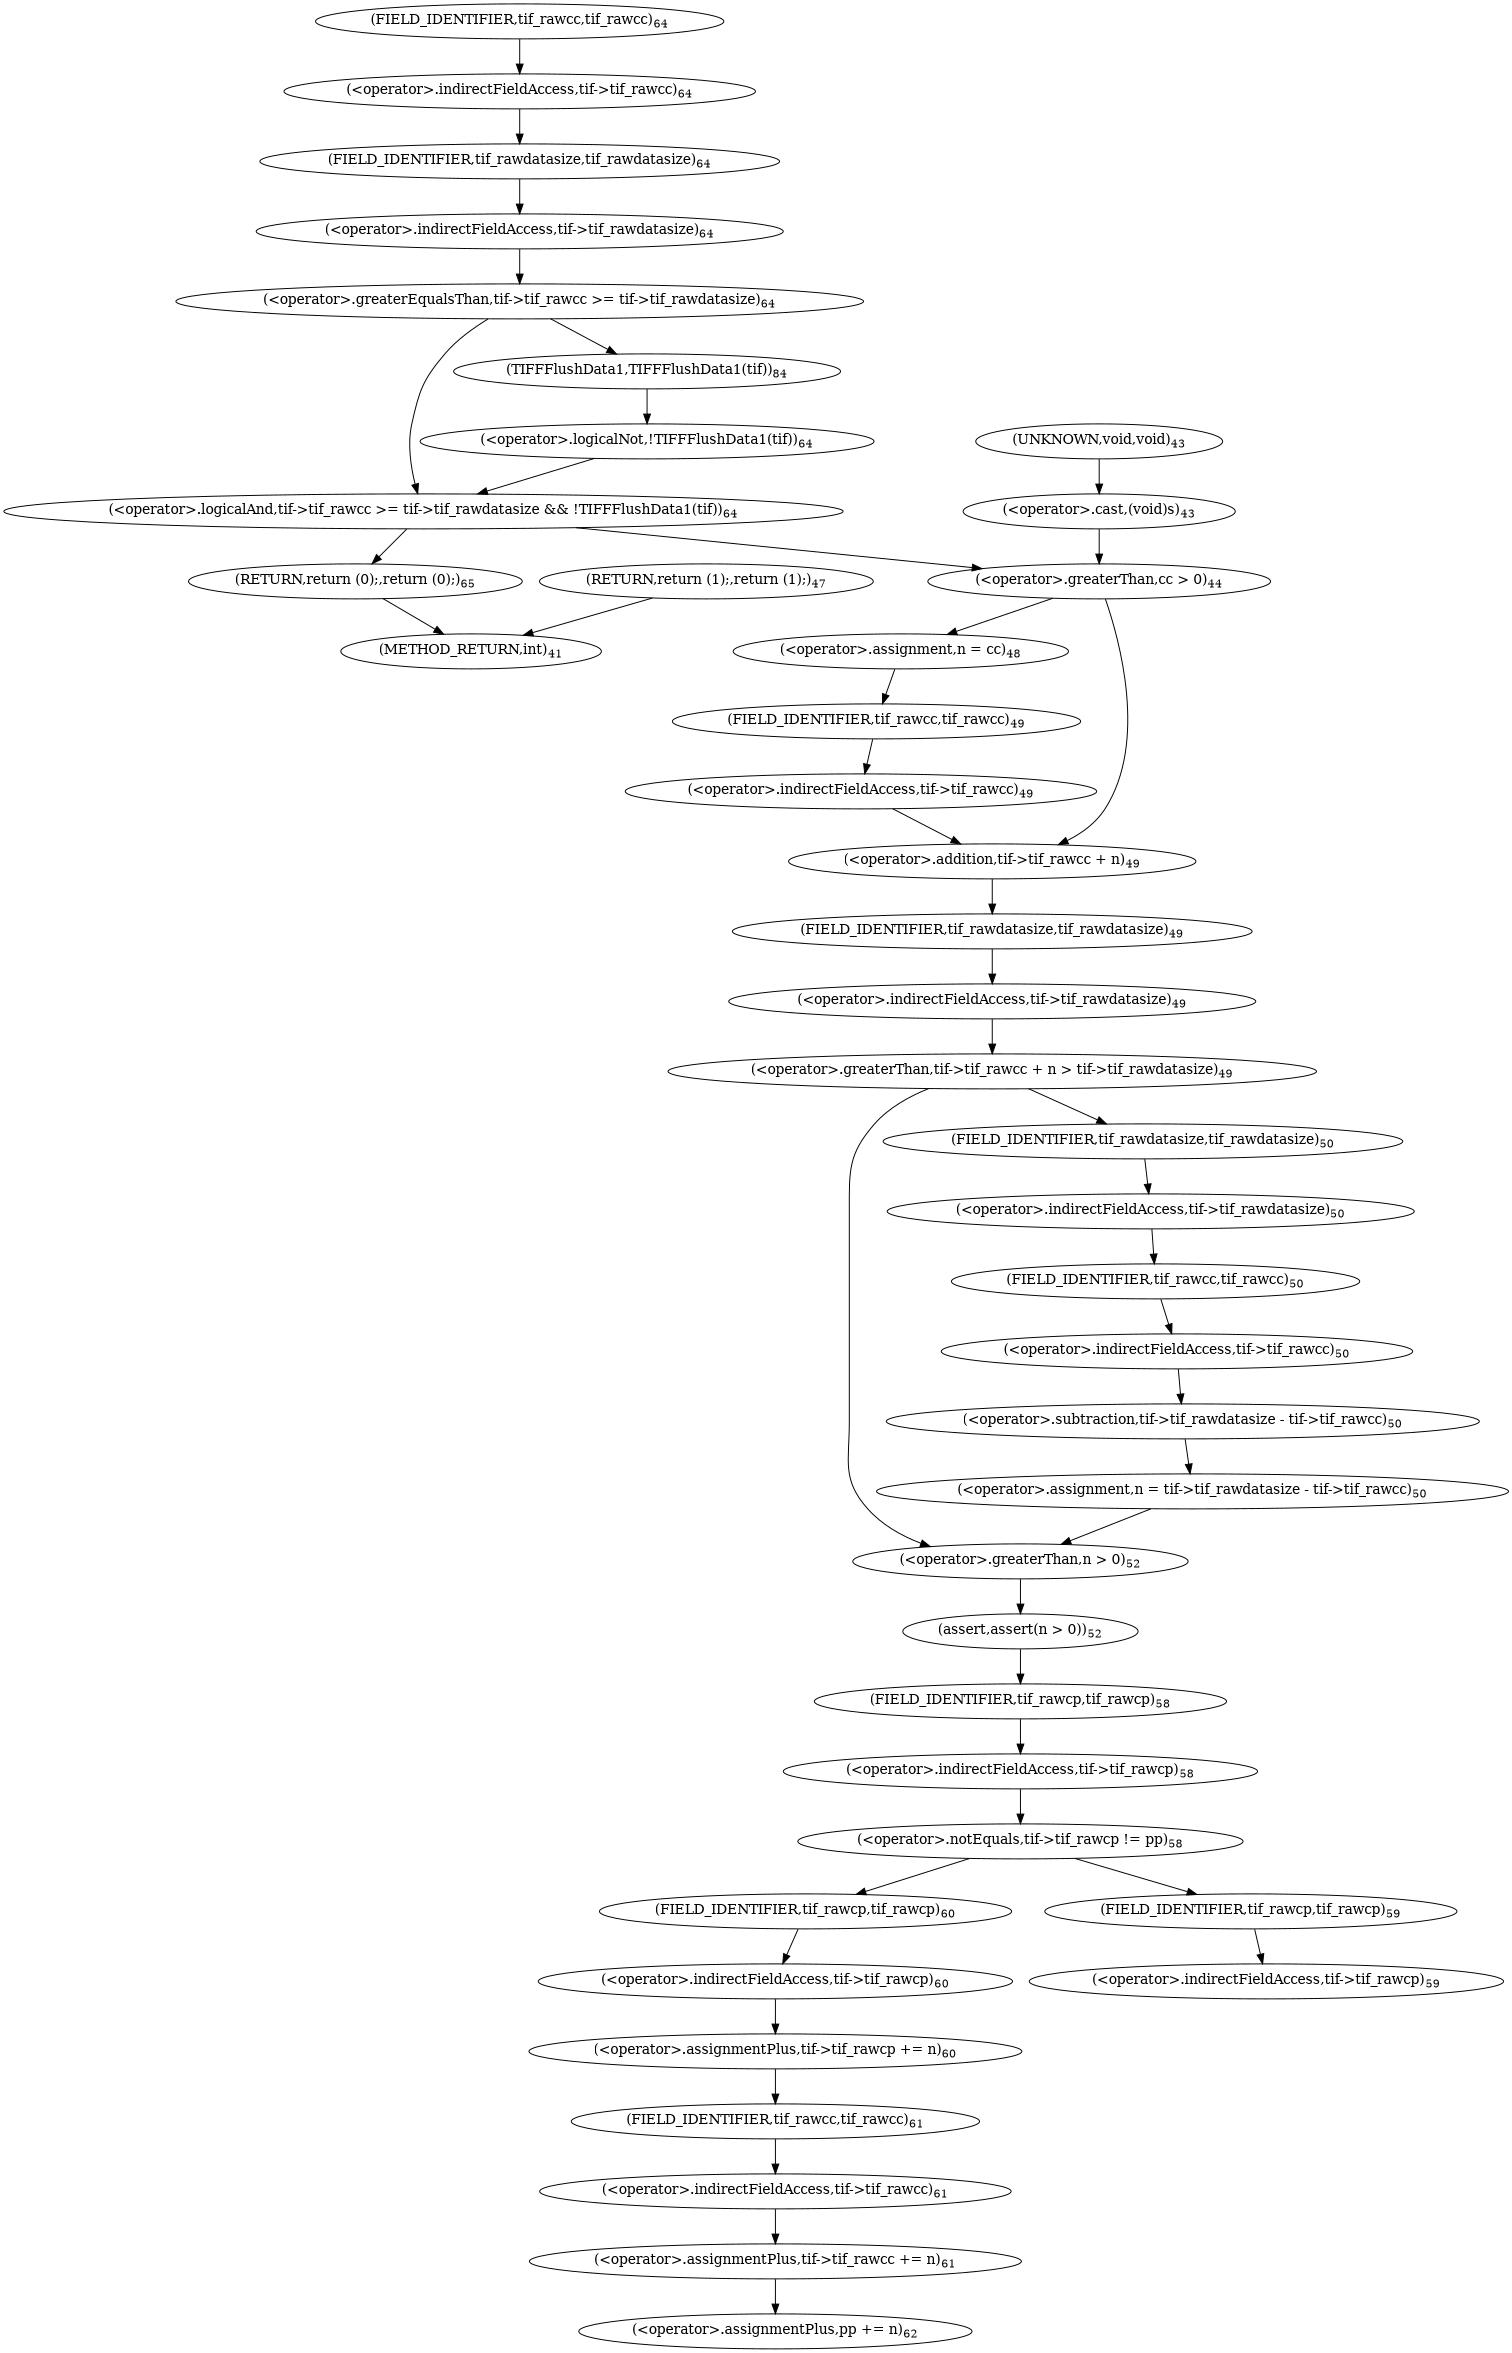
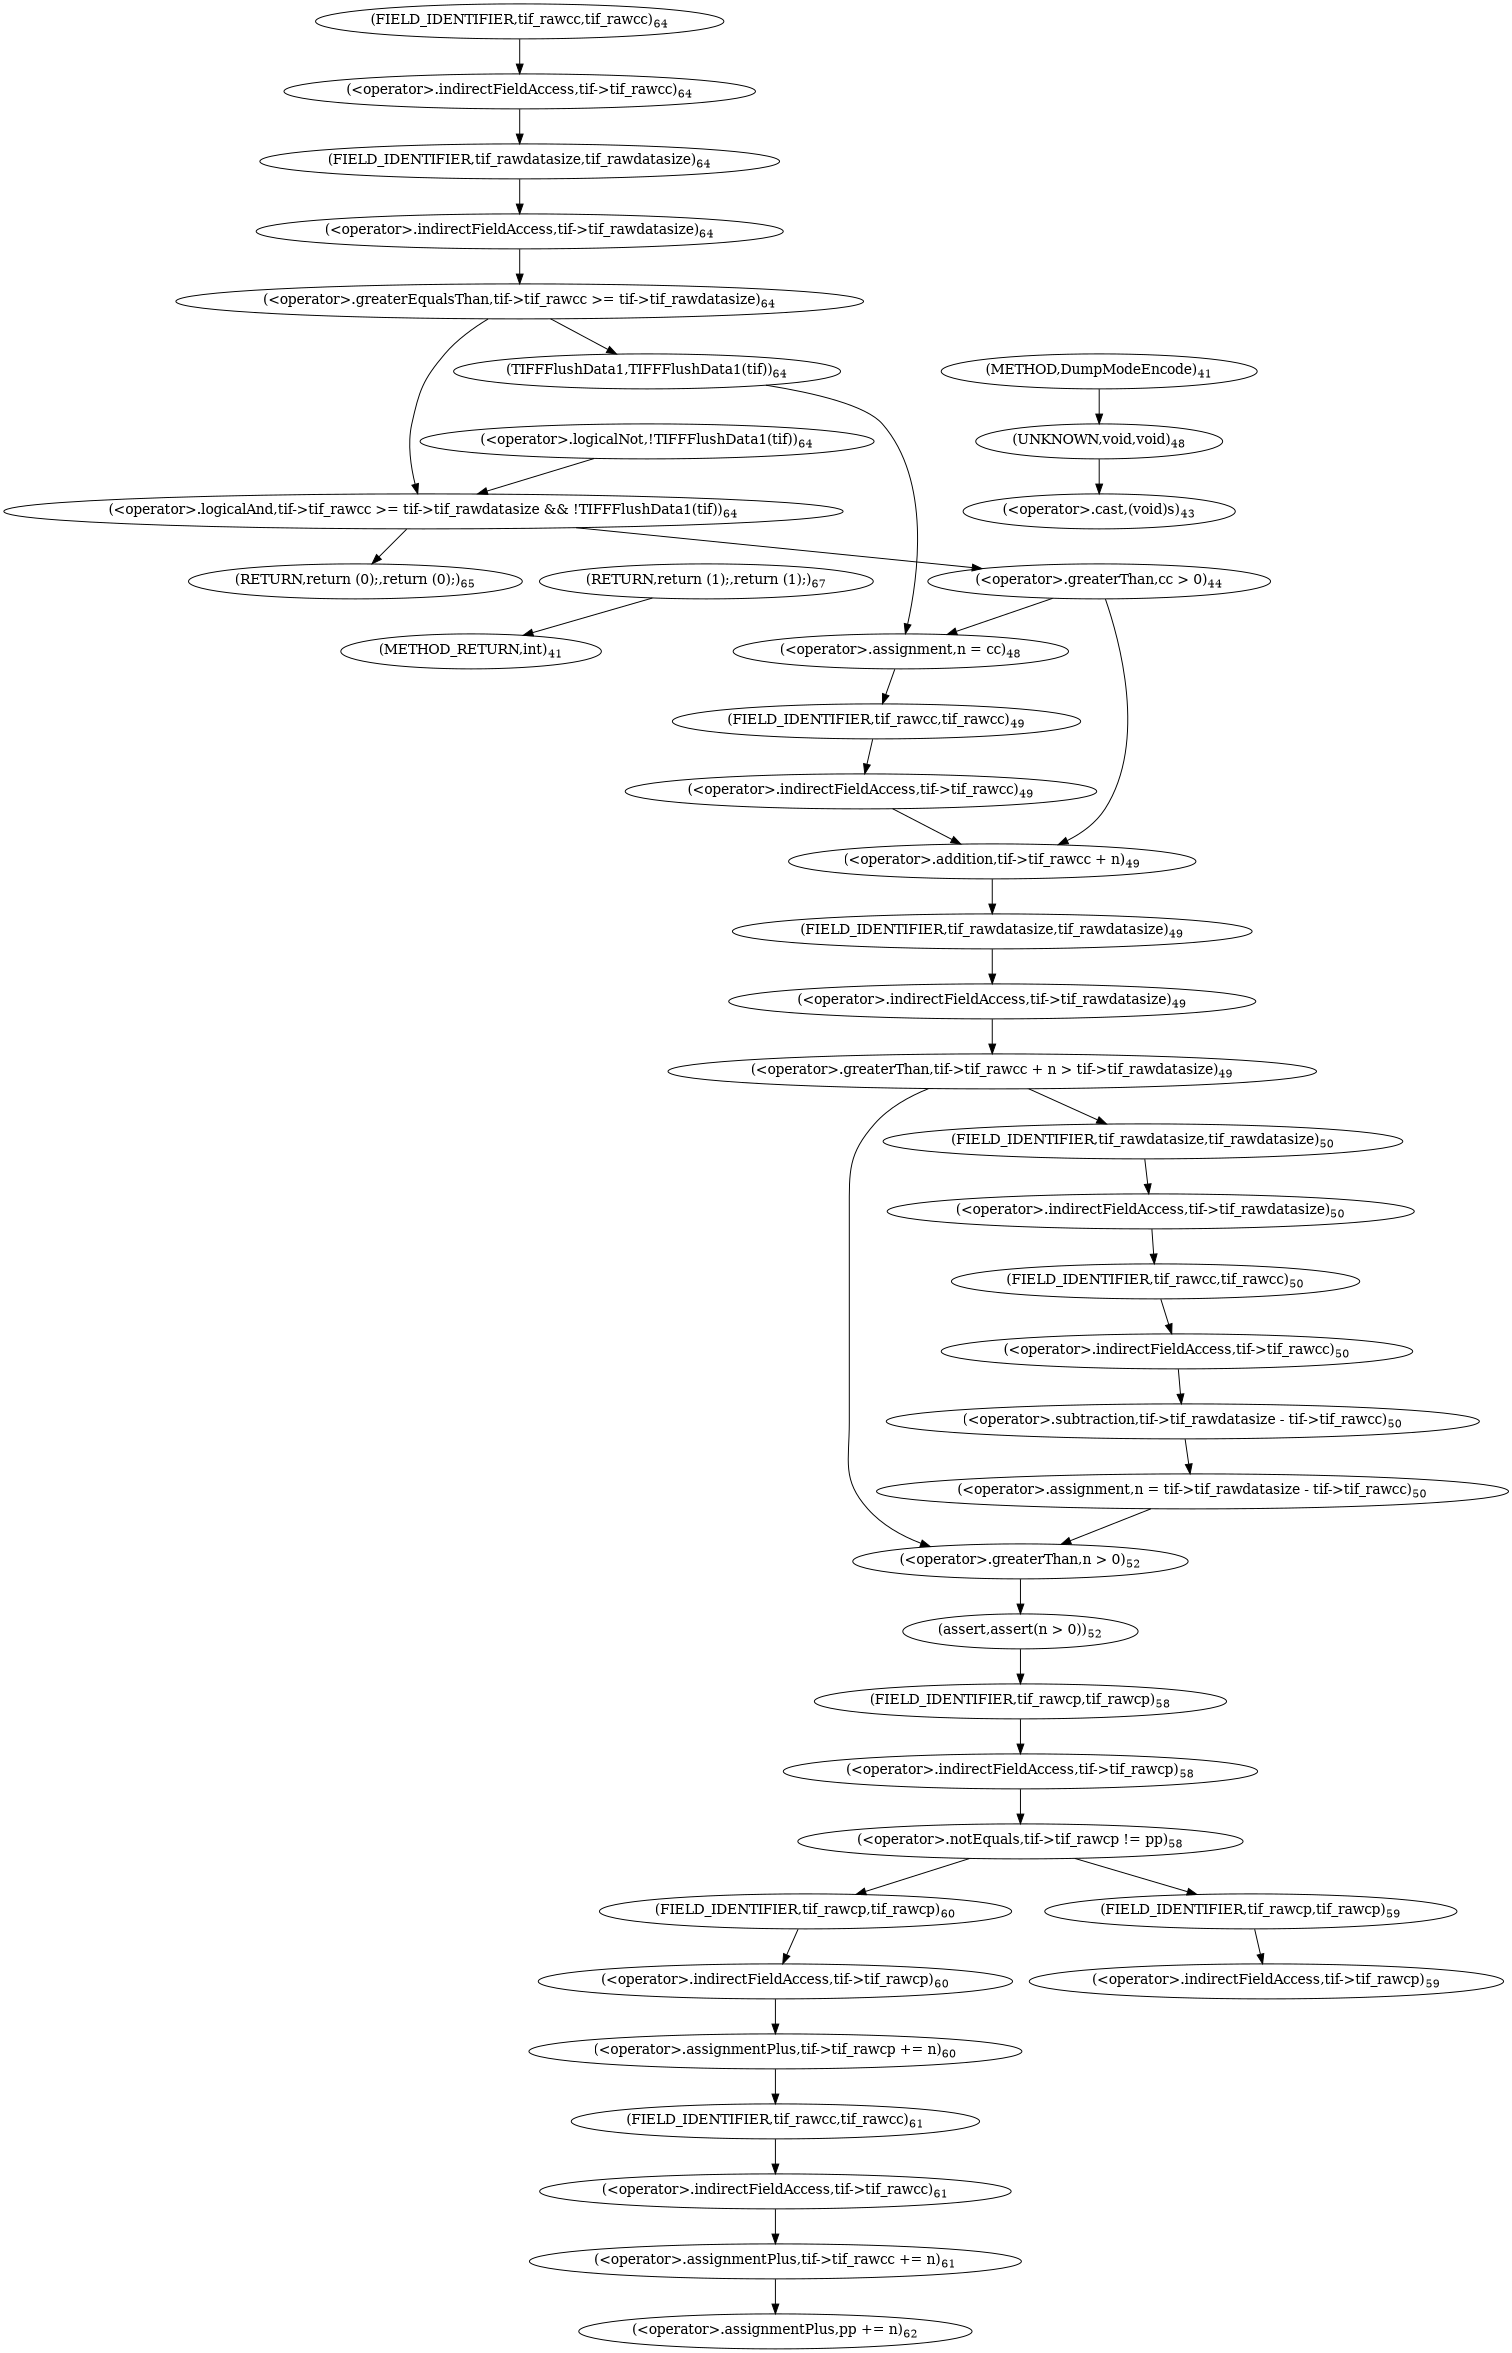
(780, 370) -> (780, 370)
none -> (1099, 371)
(647, 402) -> (903, 460)
(1178, 440) -> (1178, 440)
(1099, 542) -> none
(819, 580) -> (819, 580)
(409, 614) -> none
